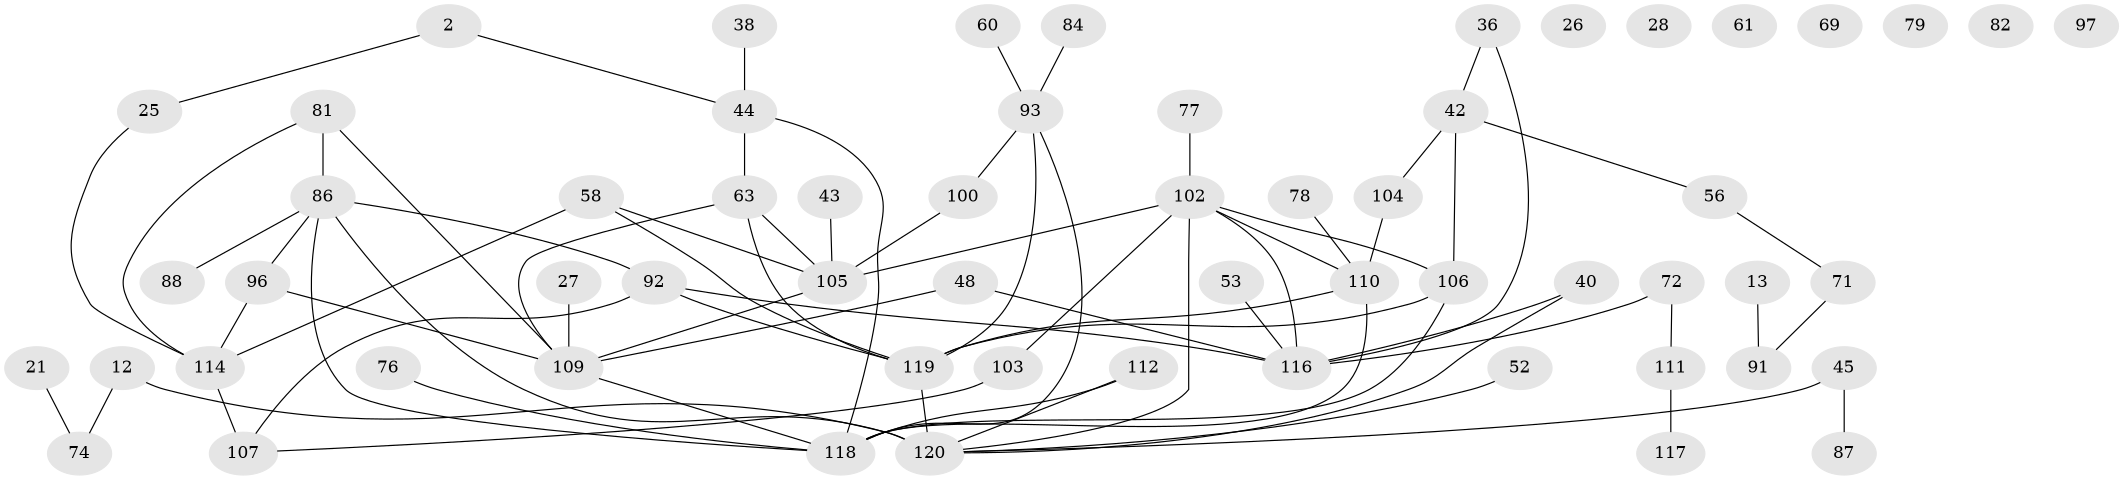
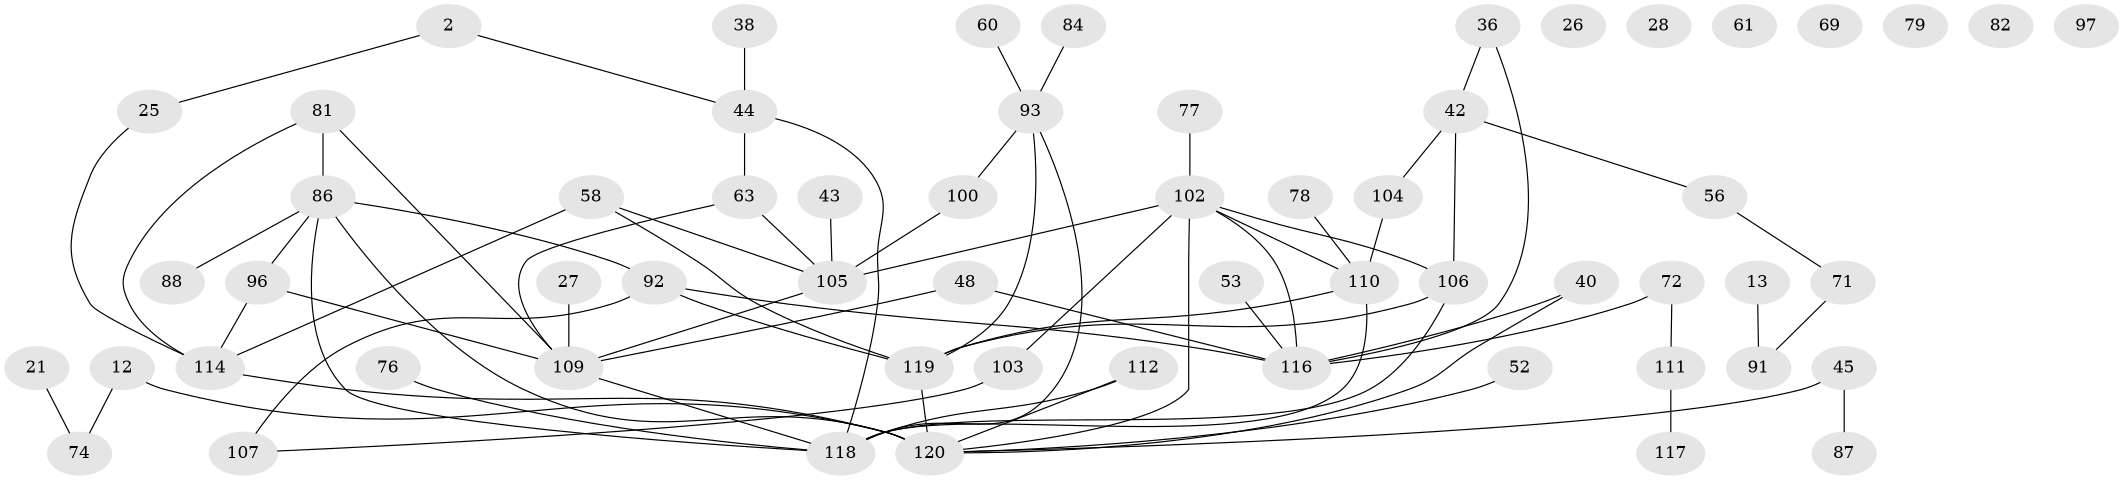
(777, 292) -> none
(227, 411) -> (575, 399)
